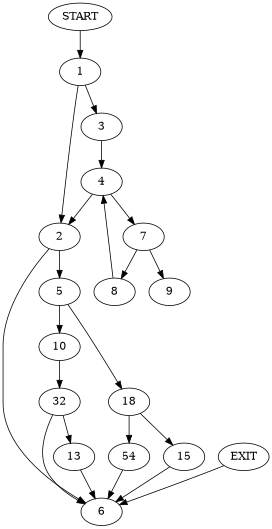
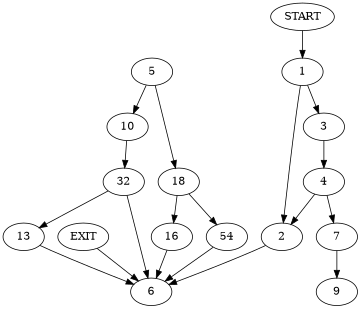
(60, 261) -> none
(115, 292) -> none
(184, 457) -> (172, 237)
